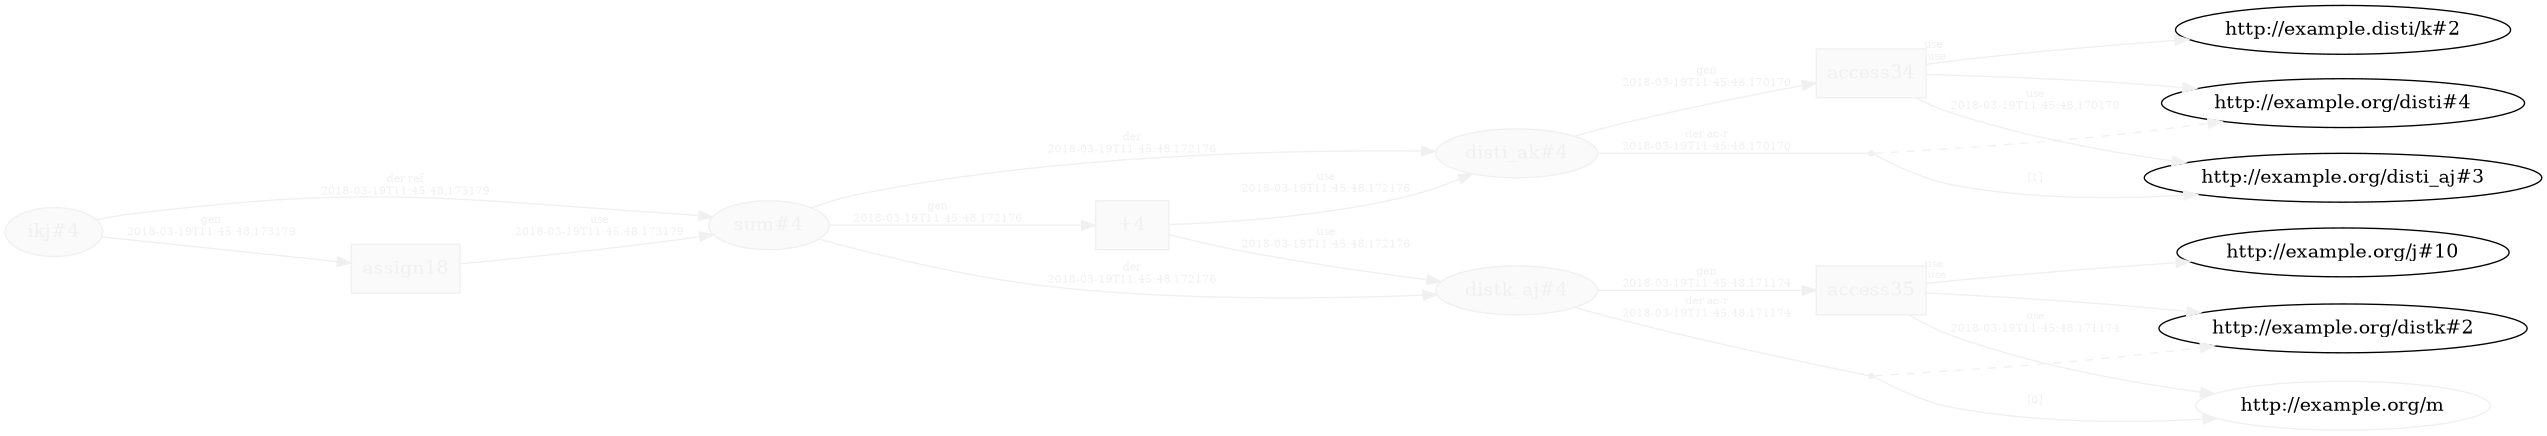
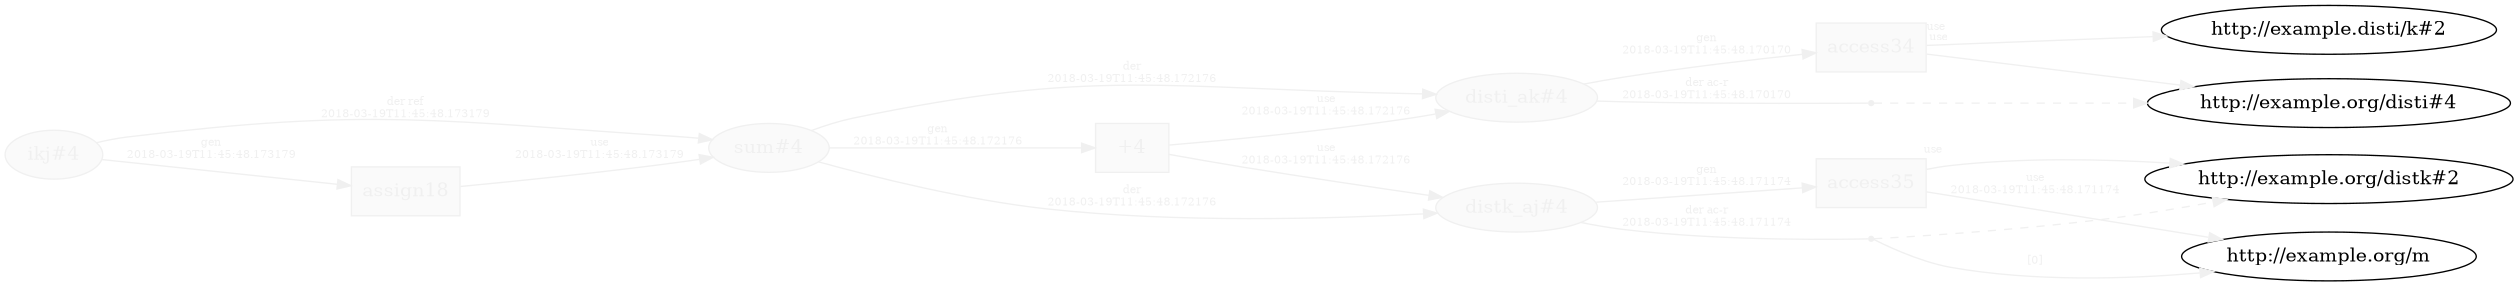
(2343, 178) -> none
(2343, 252) -> none
(2343, 406) -> (2329, 256)
